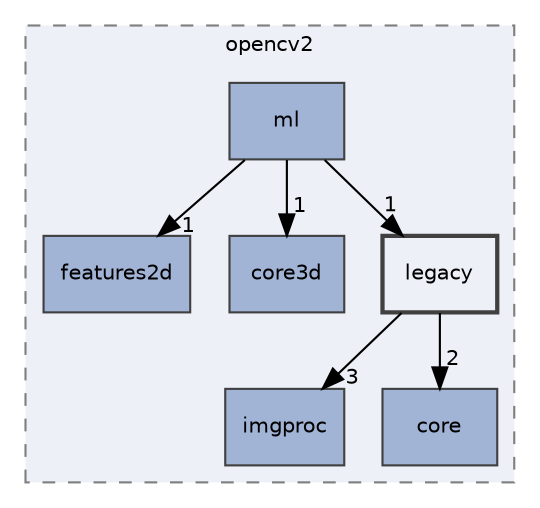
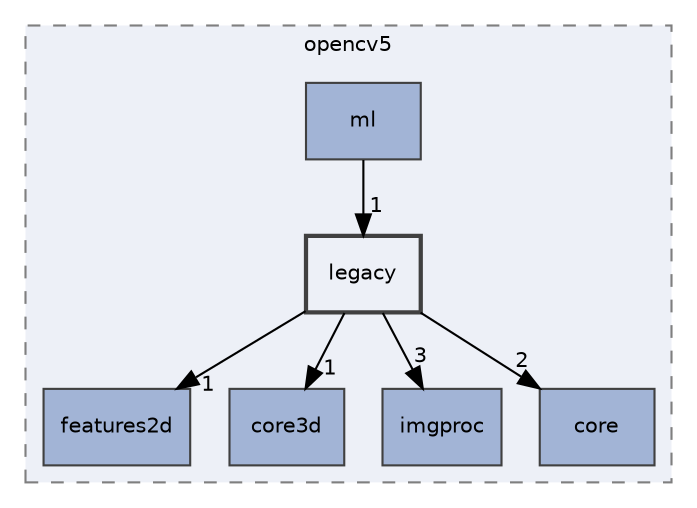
(270, 46) -> (348, 46)
(287, 187) -> (330, 341)
(210, 191) -> (251, 344)
